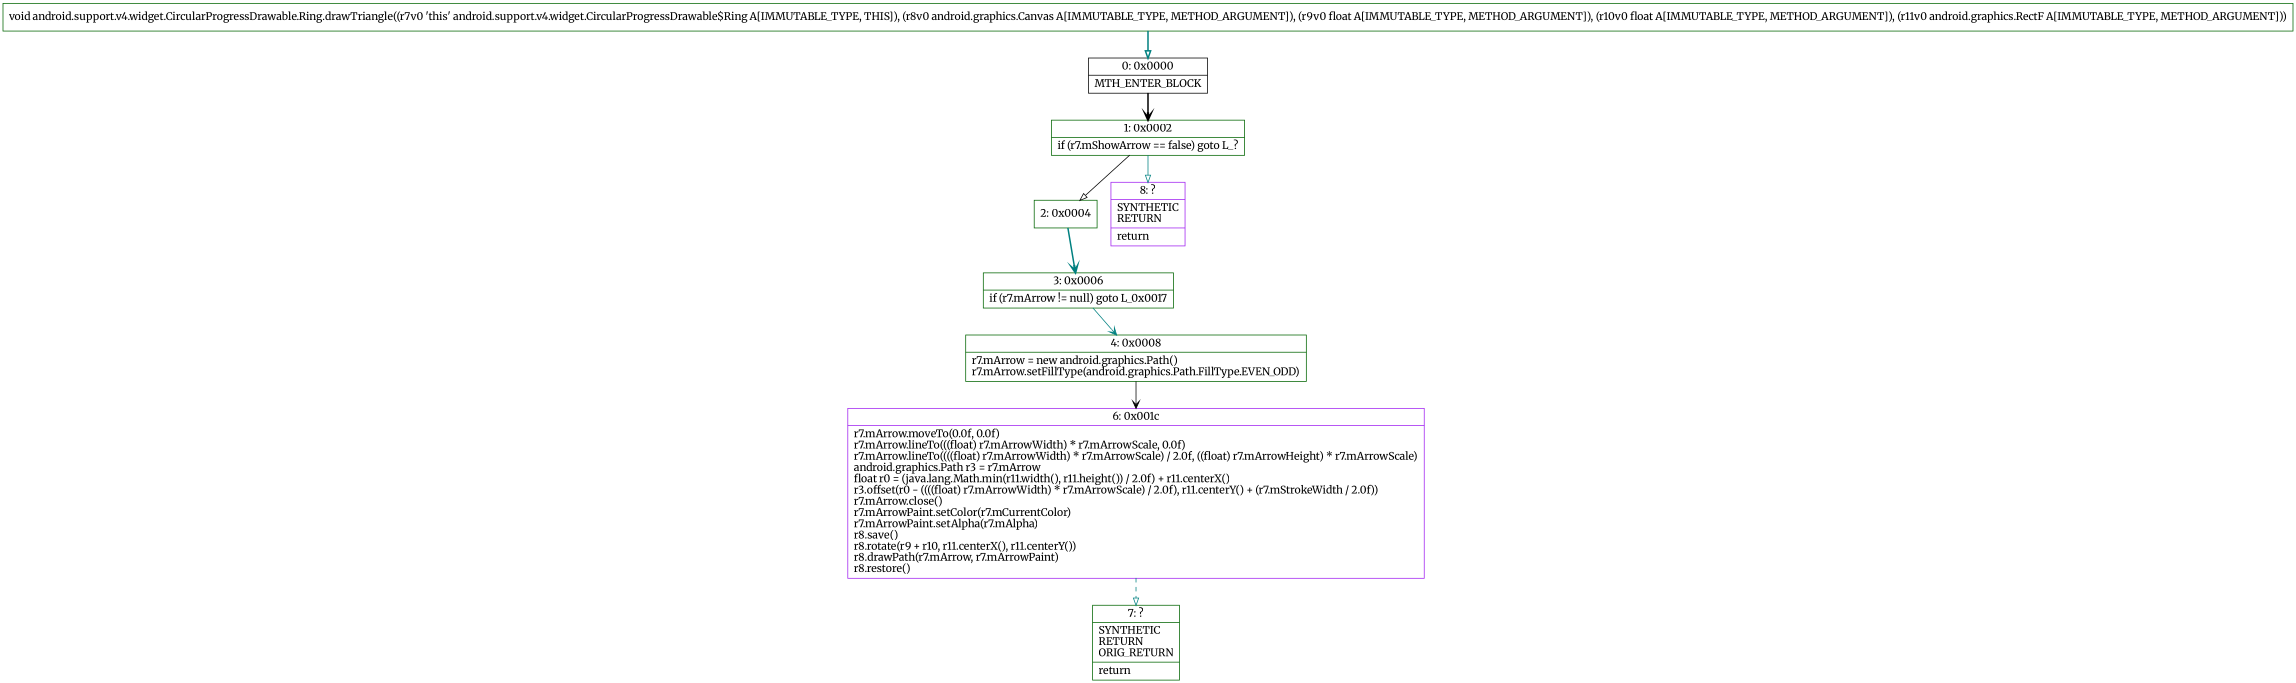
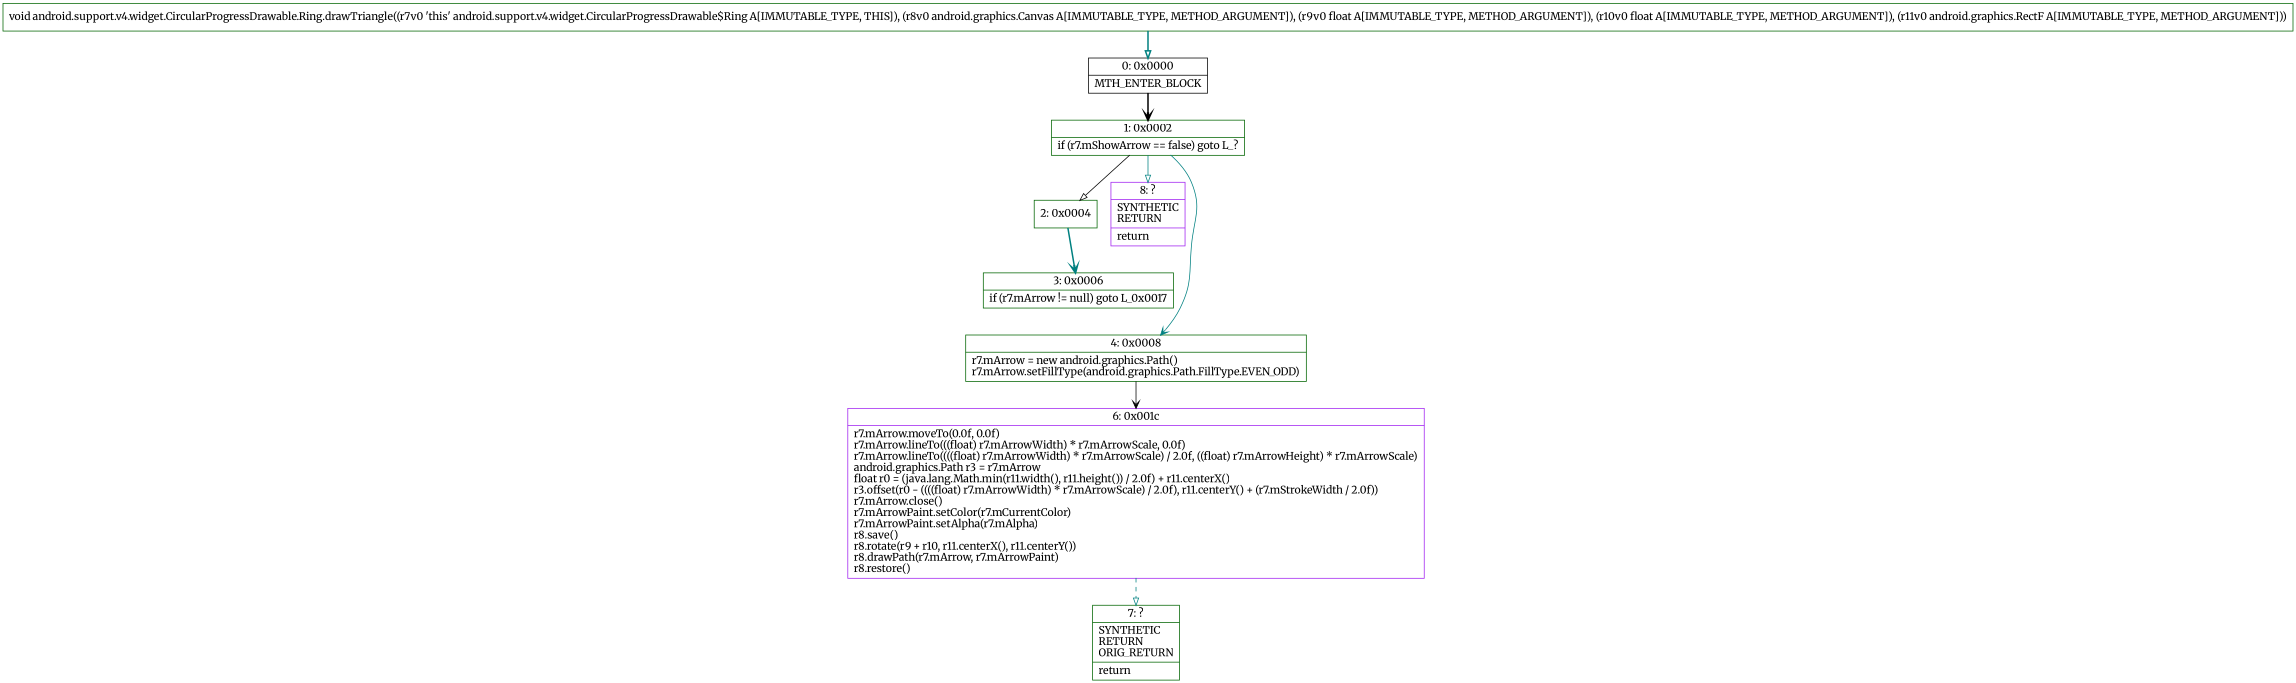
(1102, 319) -> (1192, 241)
